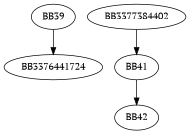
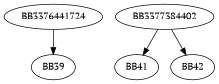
(53, 39) -> (53, 39)
(137, 89) -> (177, 39)
